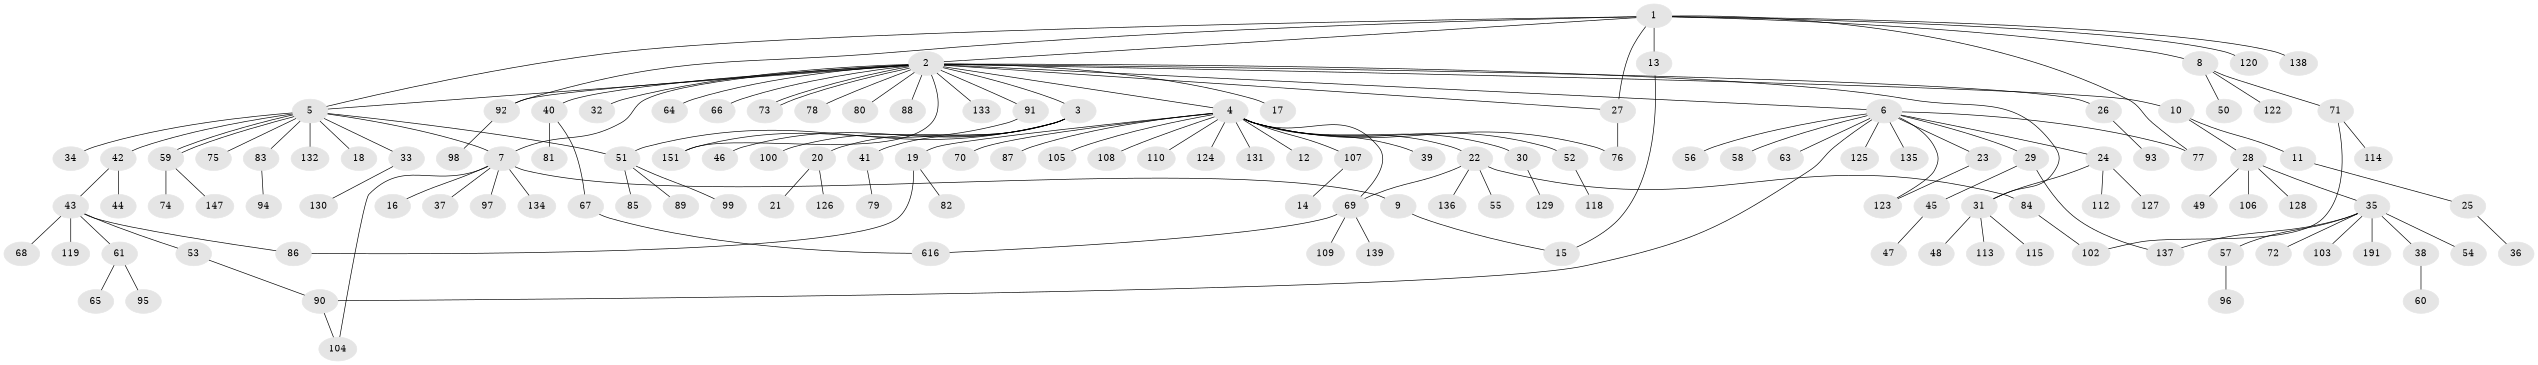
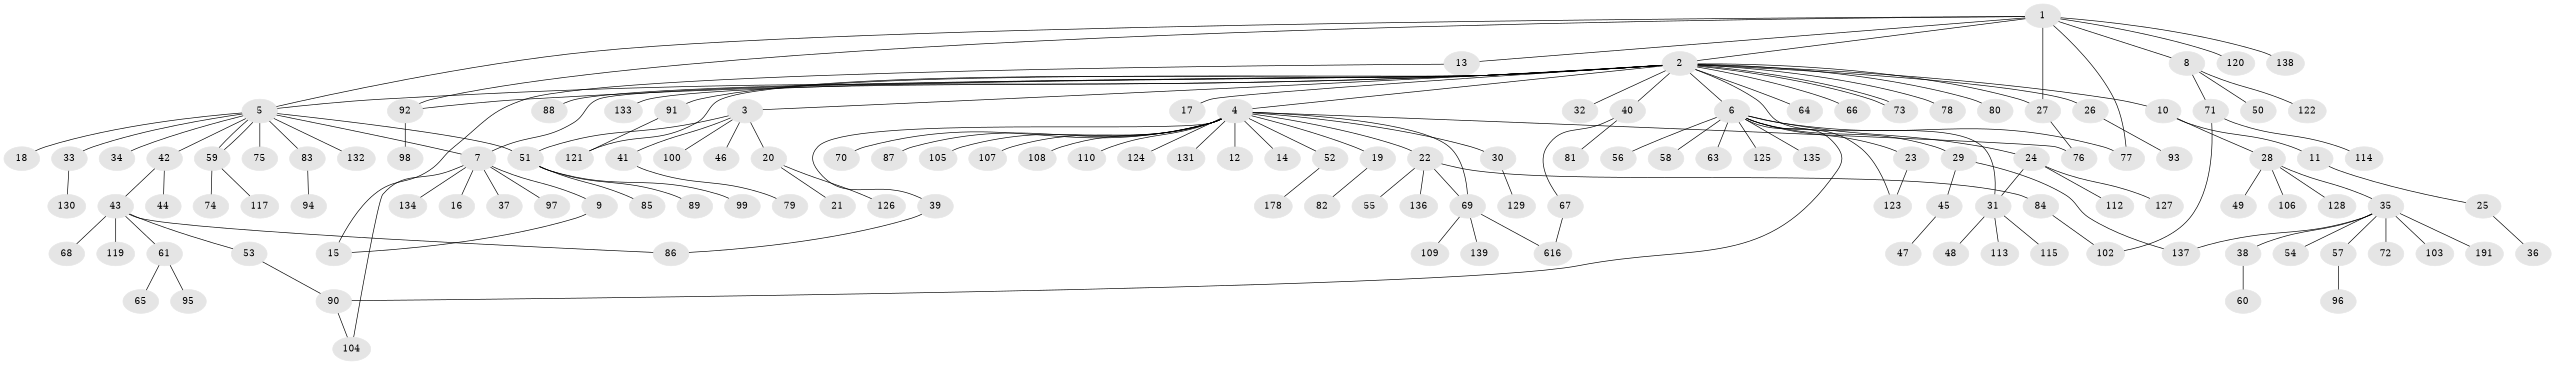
(671, 159) -> (575, 159)
(1328, 183) -> (1259, 135)
(215, 206) -> (260, 206)
(1595, 206) -> (1273, 206)
(632, 250) -> (807, 241)
